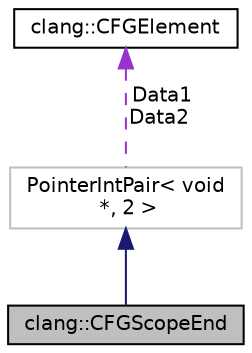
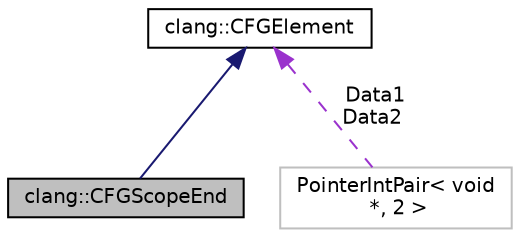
(126, 277) -> (186, 121)
